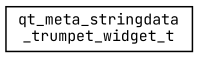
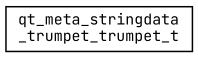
(99, 29) -> (99, 29)
